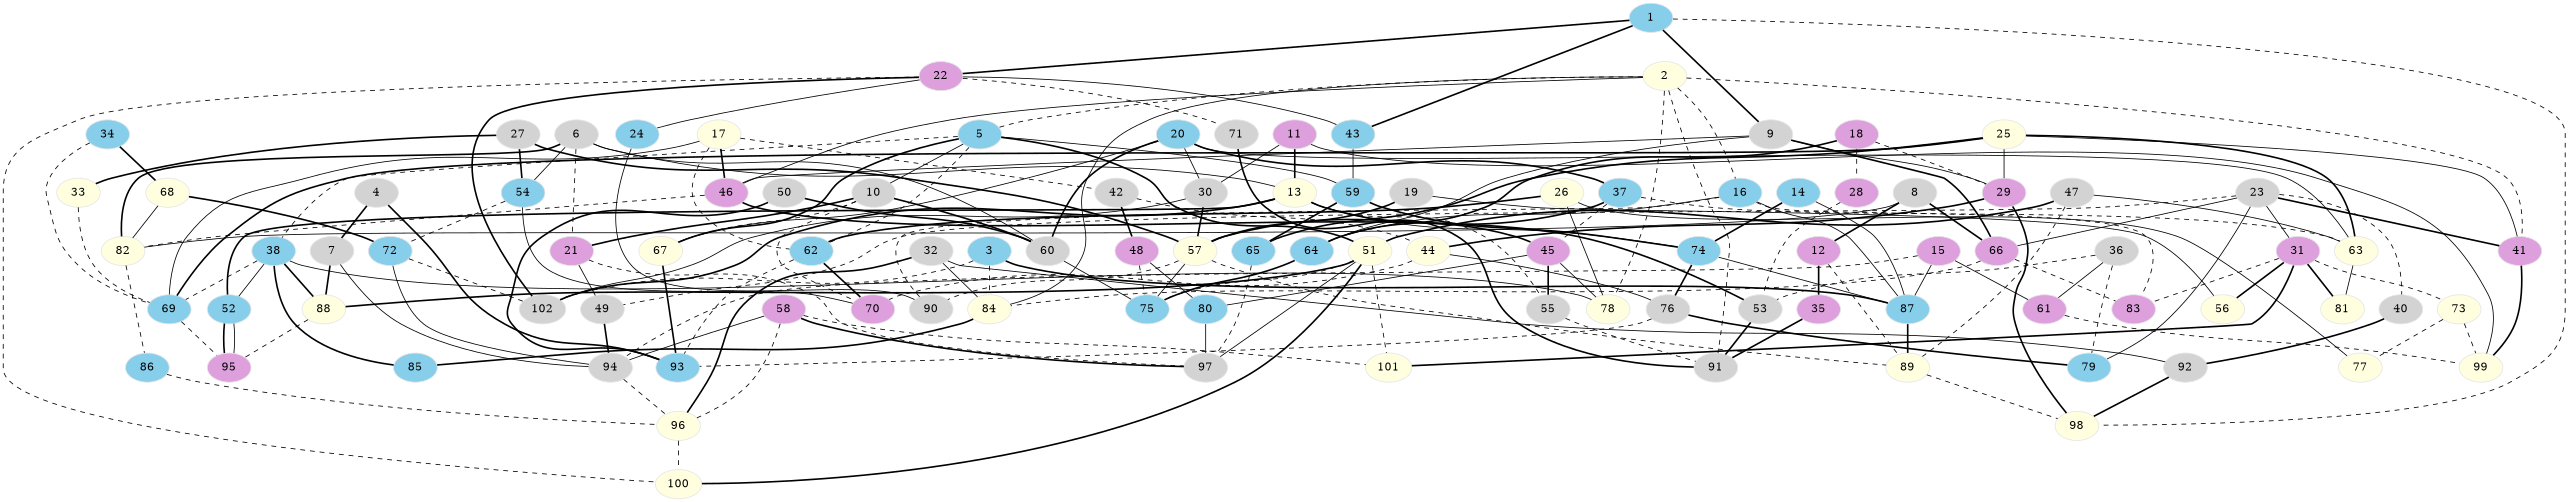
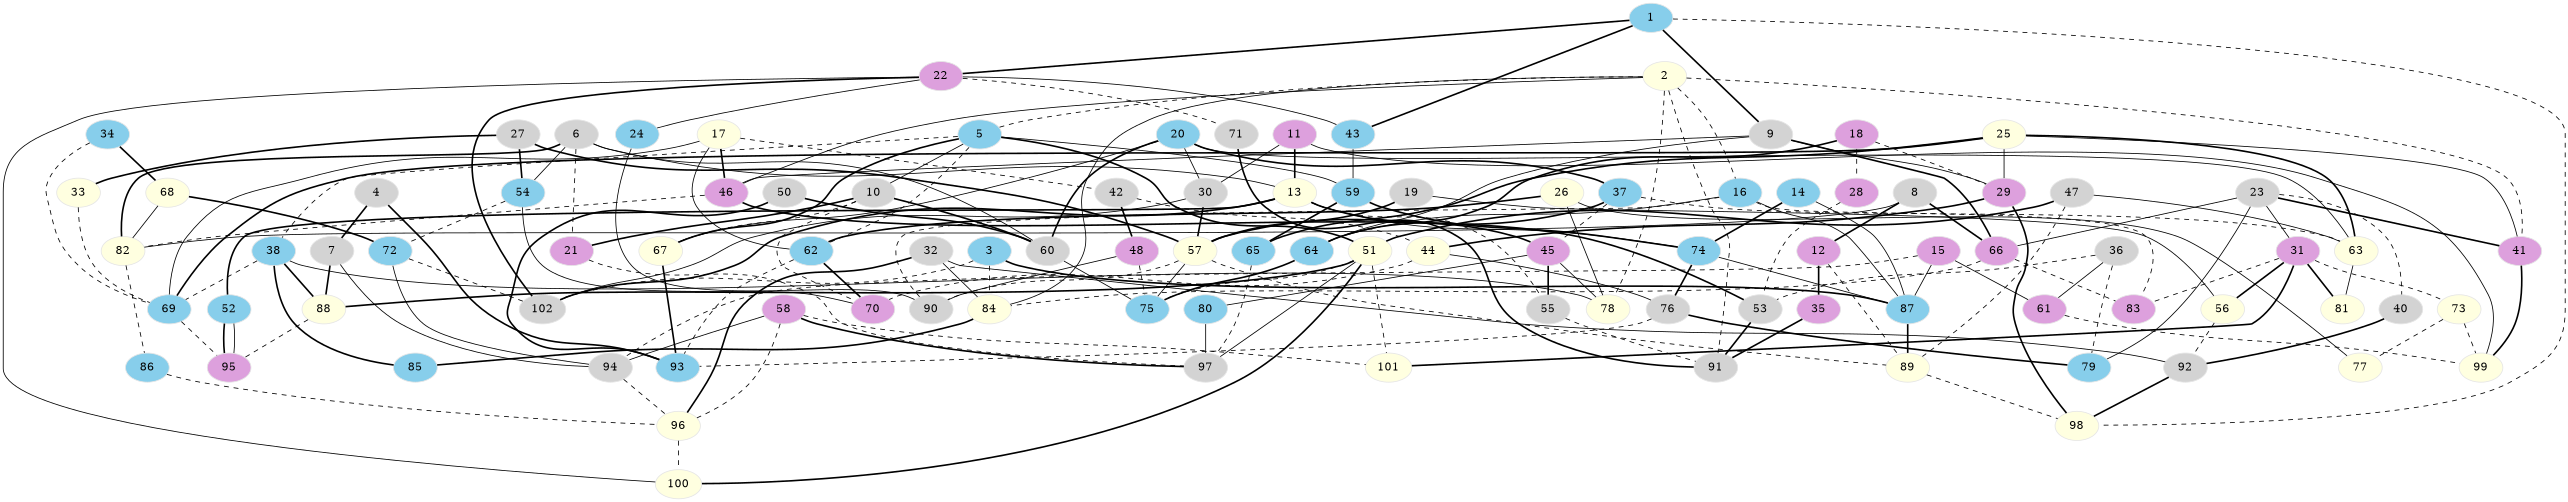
(26, 145) -> (26, 145)
(697, 206) -> (697, 206)
(251, 280) -> none
(1171, 280) -> (1032, 277)
(602, 309) -> none
none -> (2202, 342)
